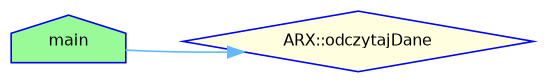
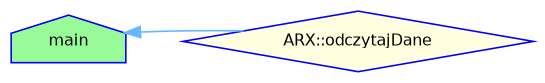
(176, 52) -> (192, 31)
